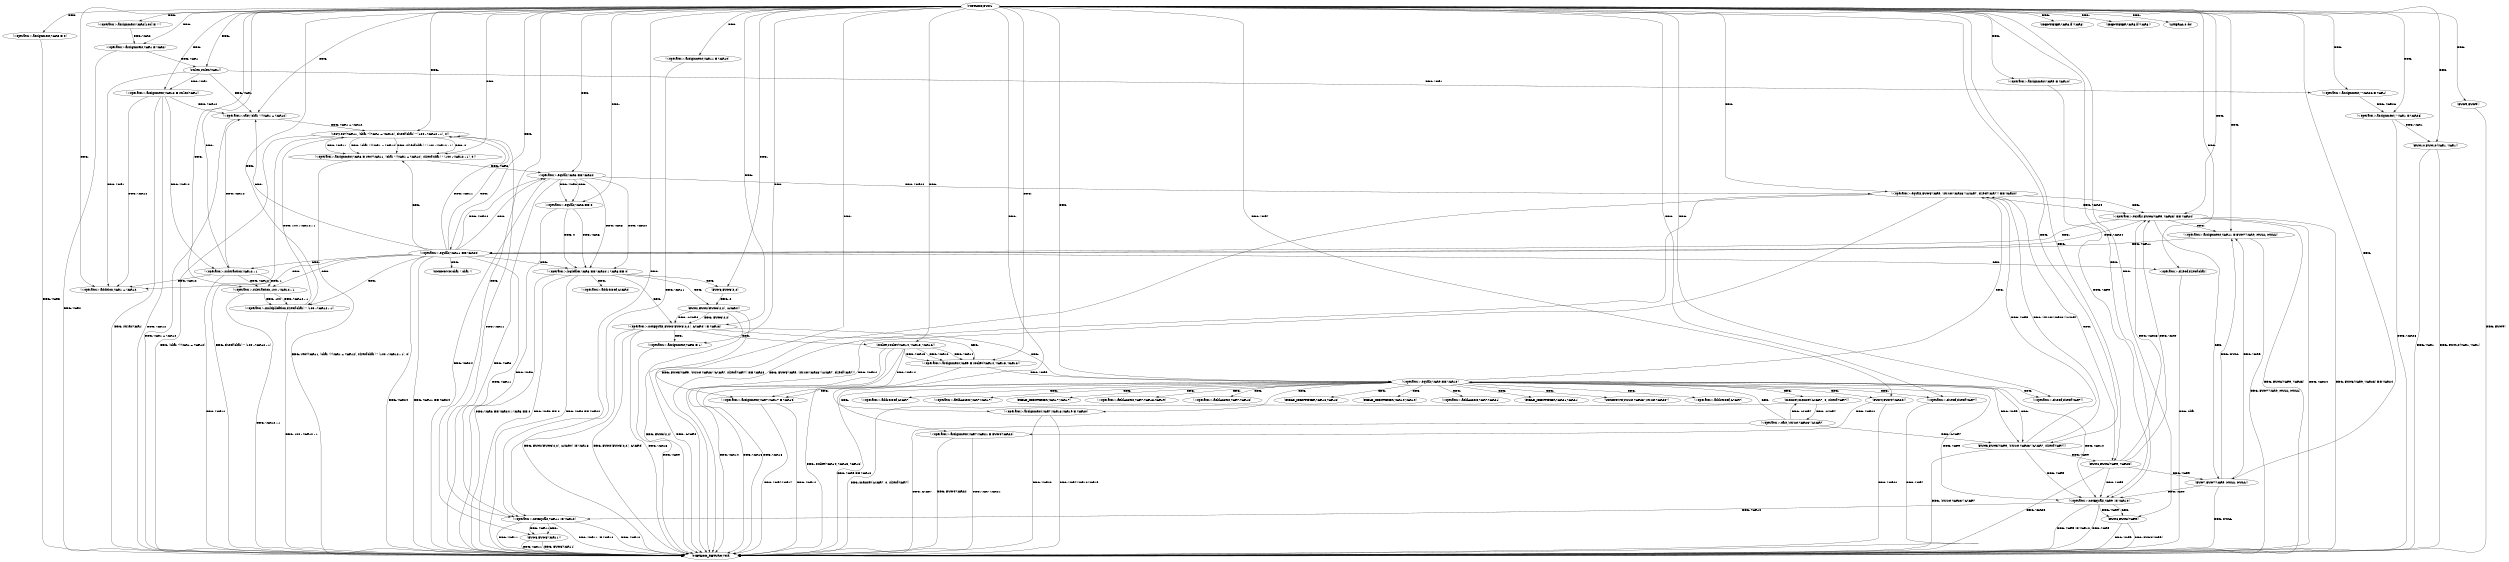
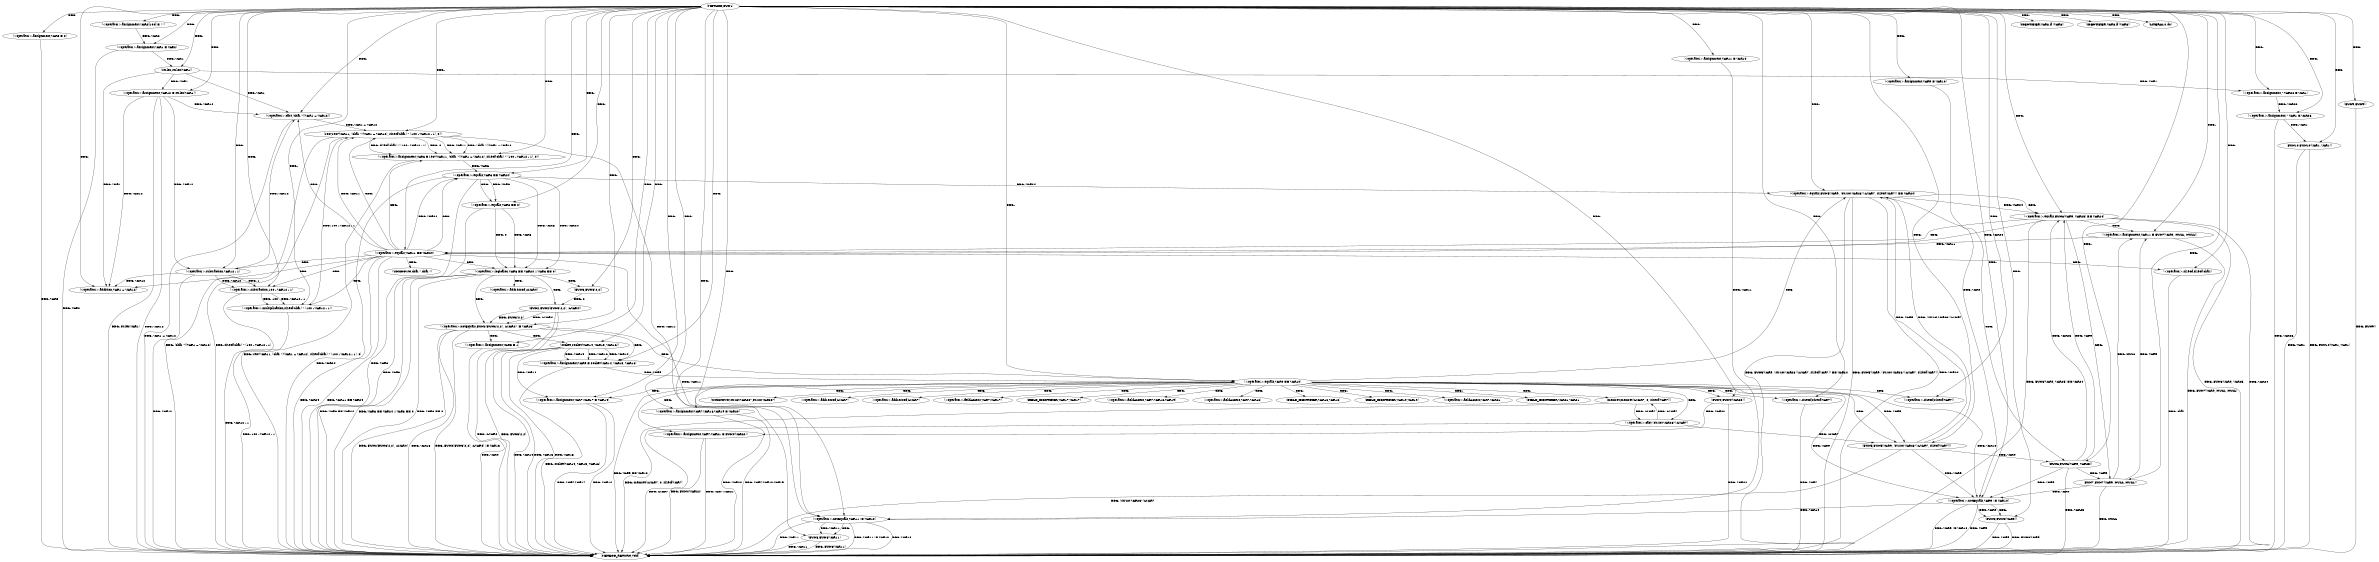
(1260, 217) -> (1597, 217)
(1673, 387) -> (1615, 387)
